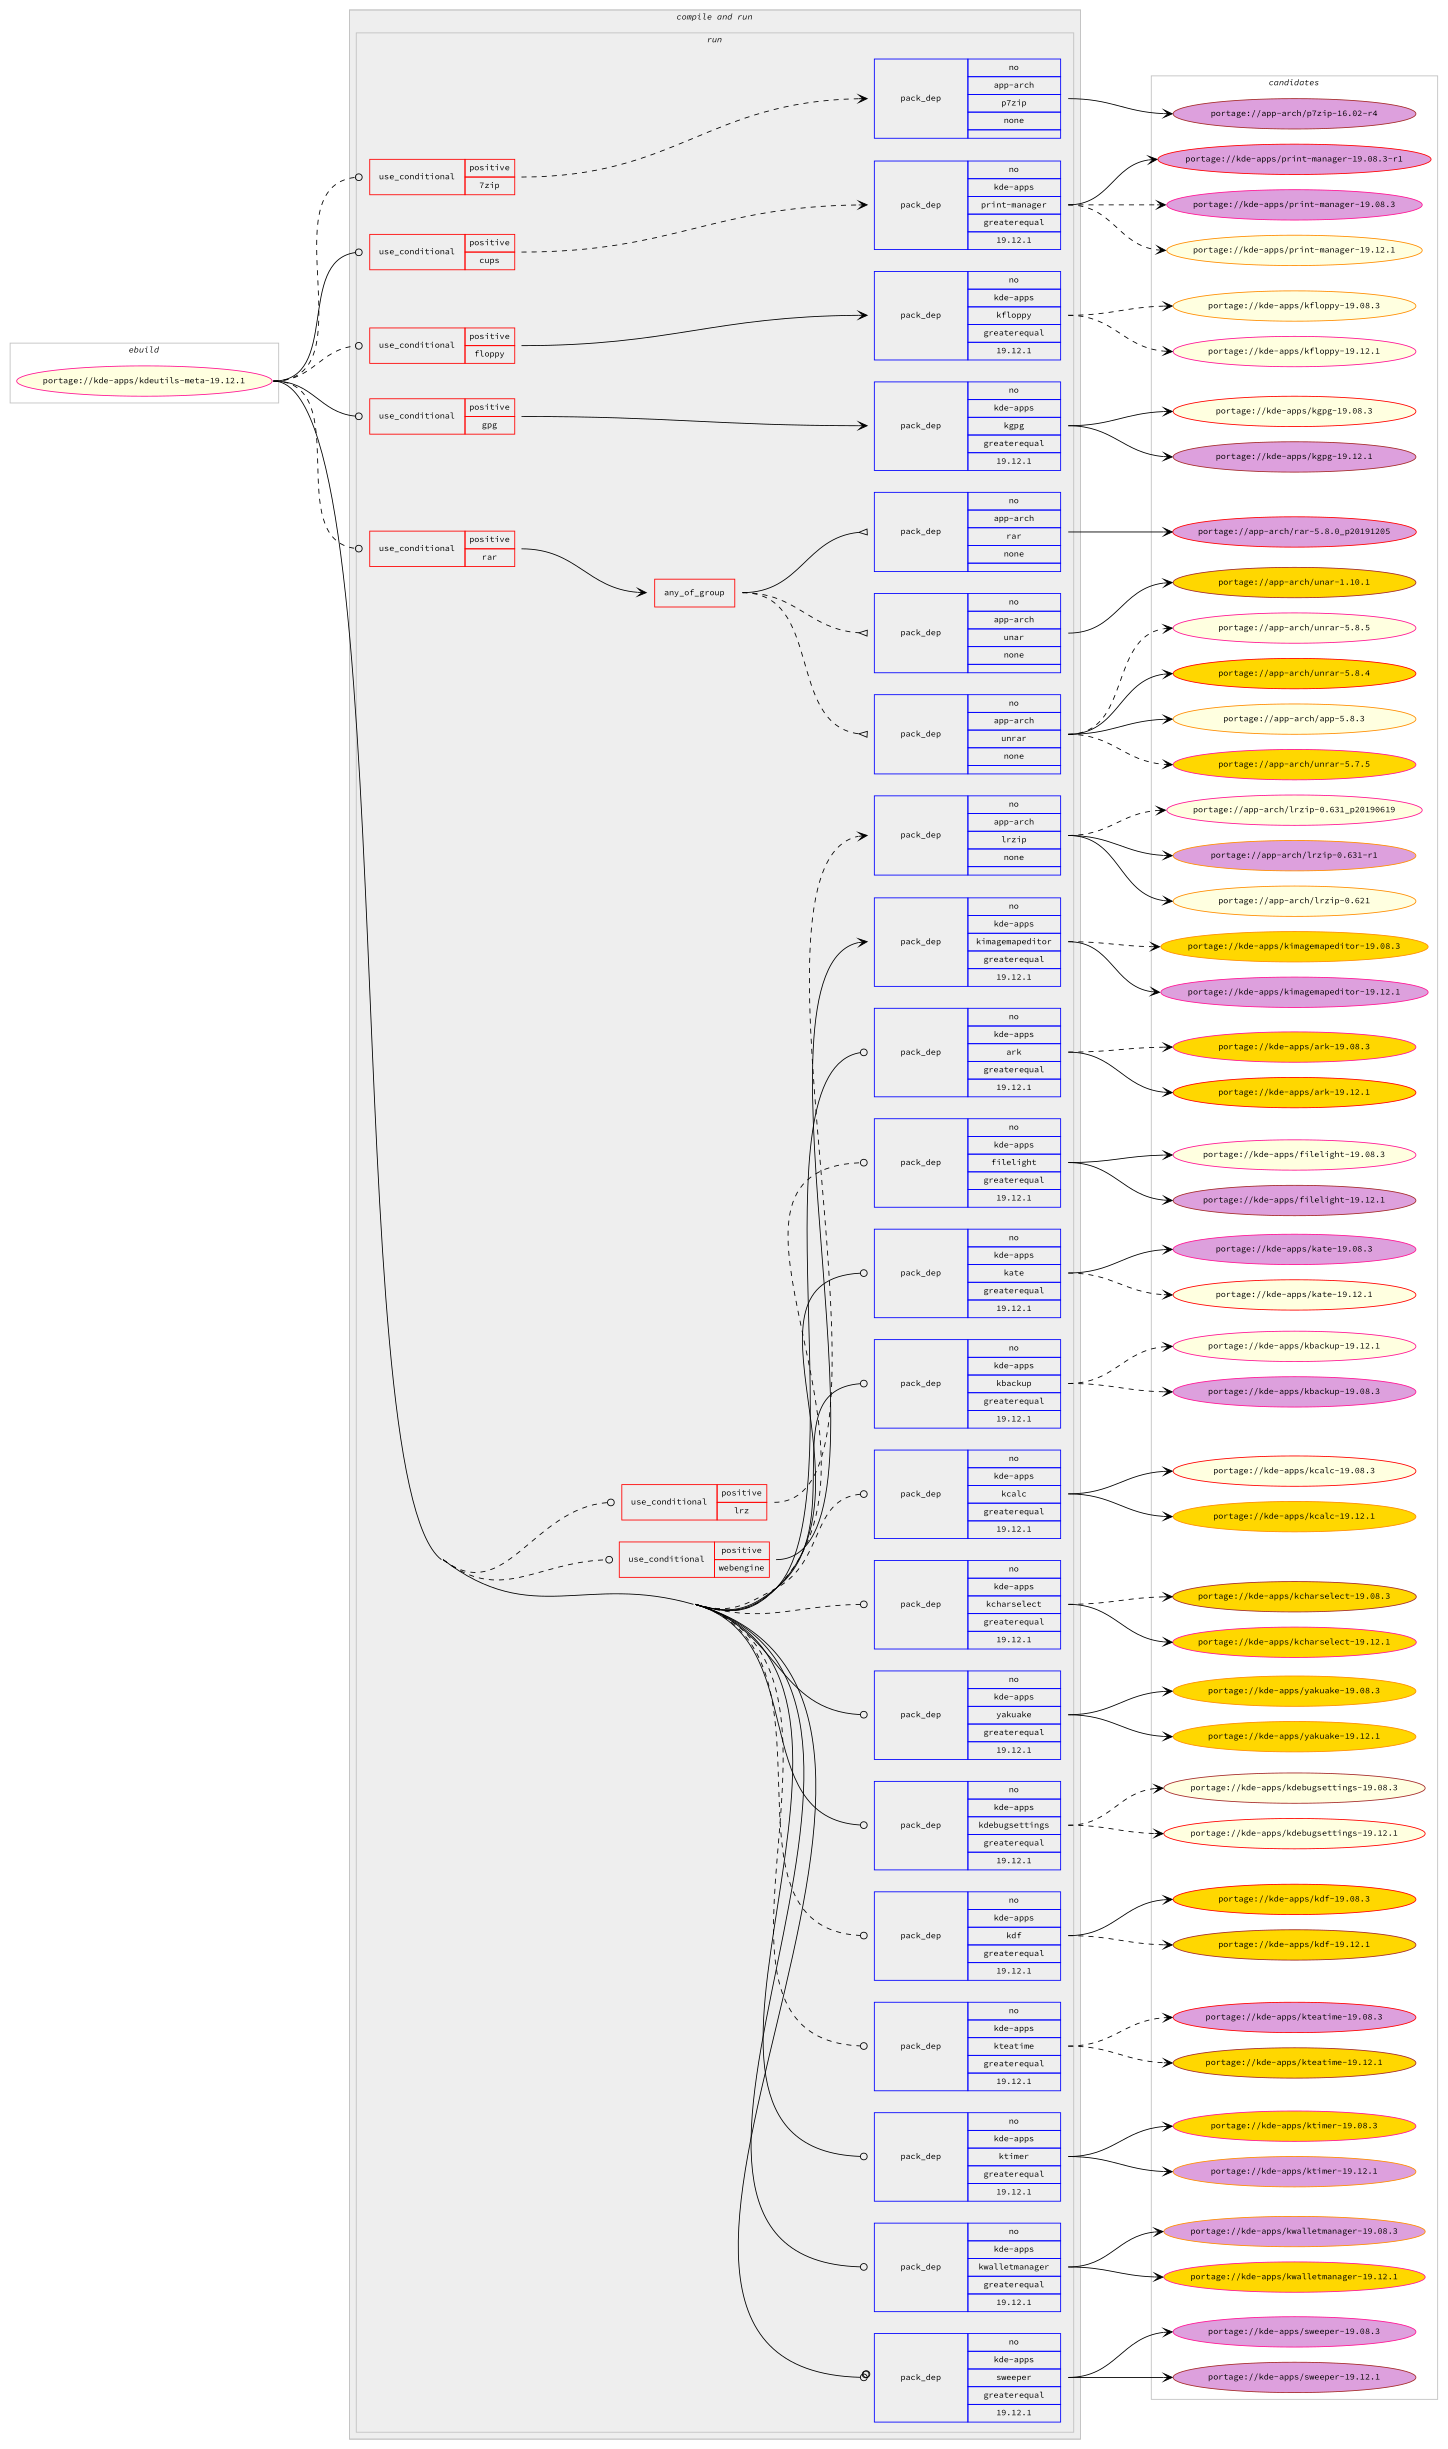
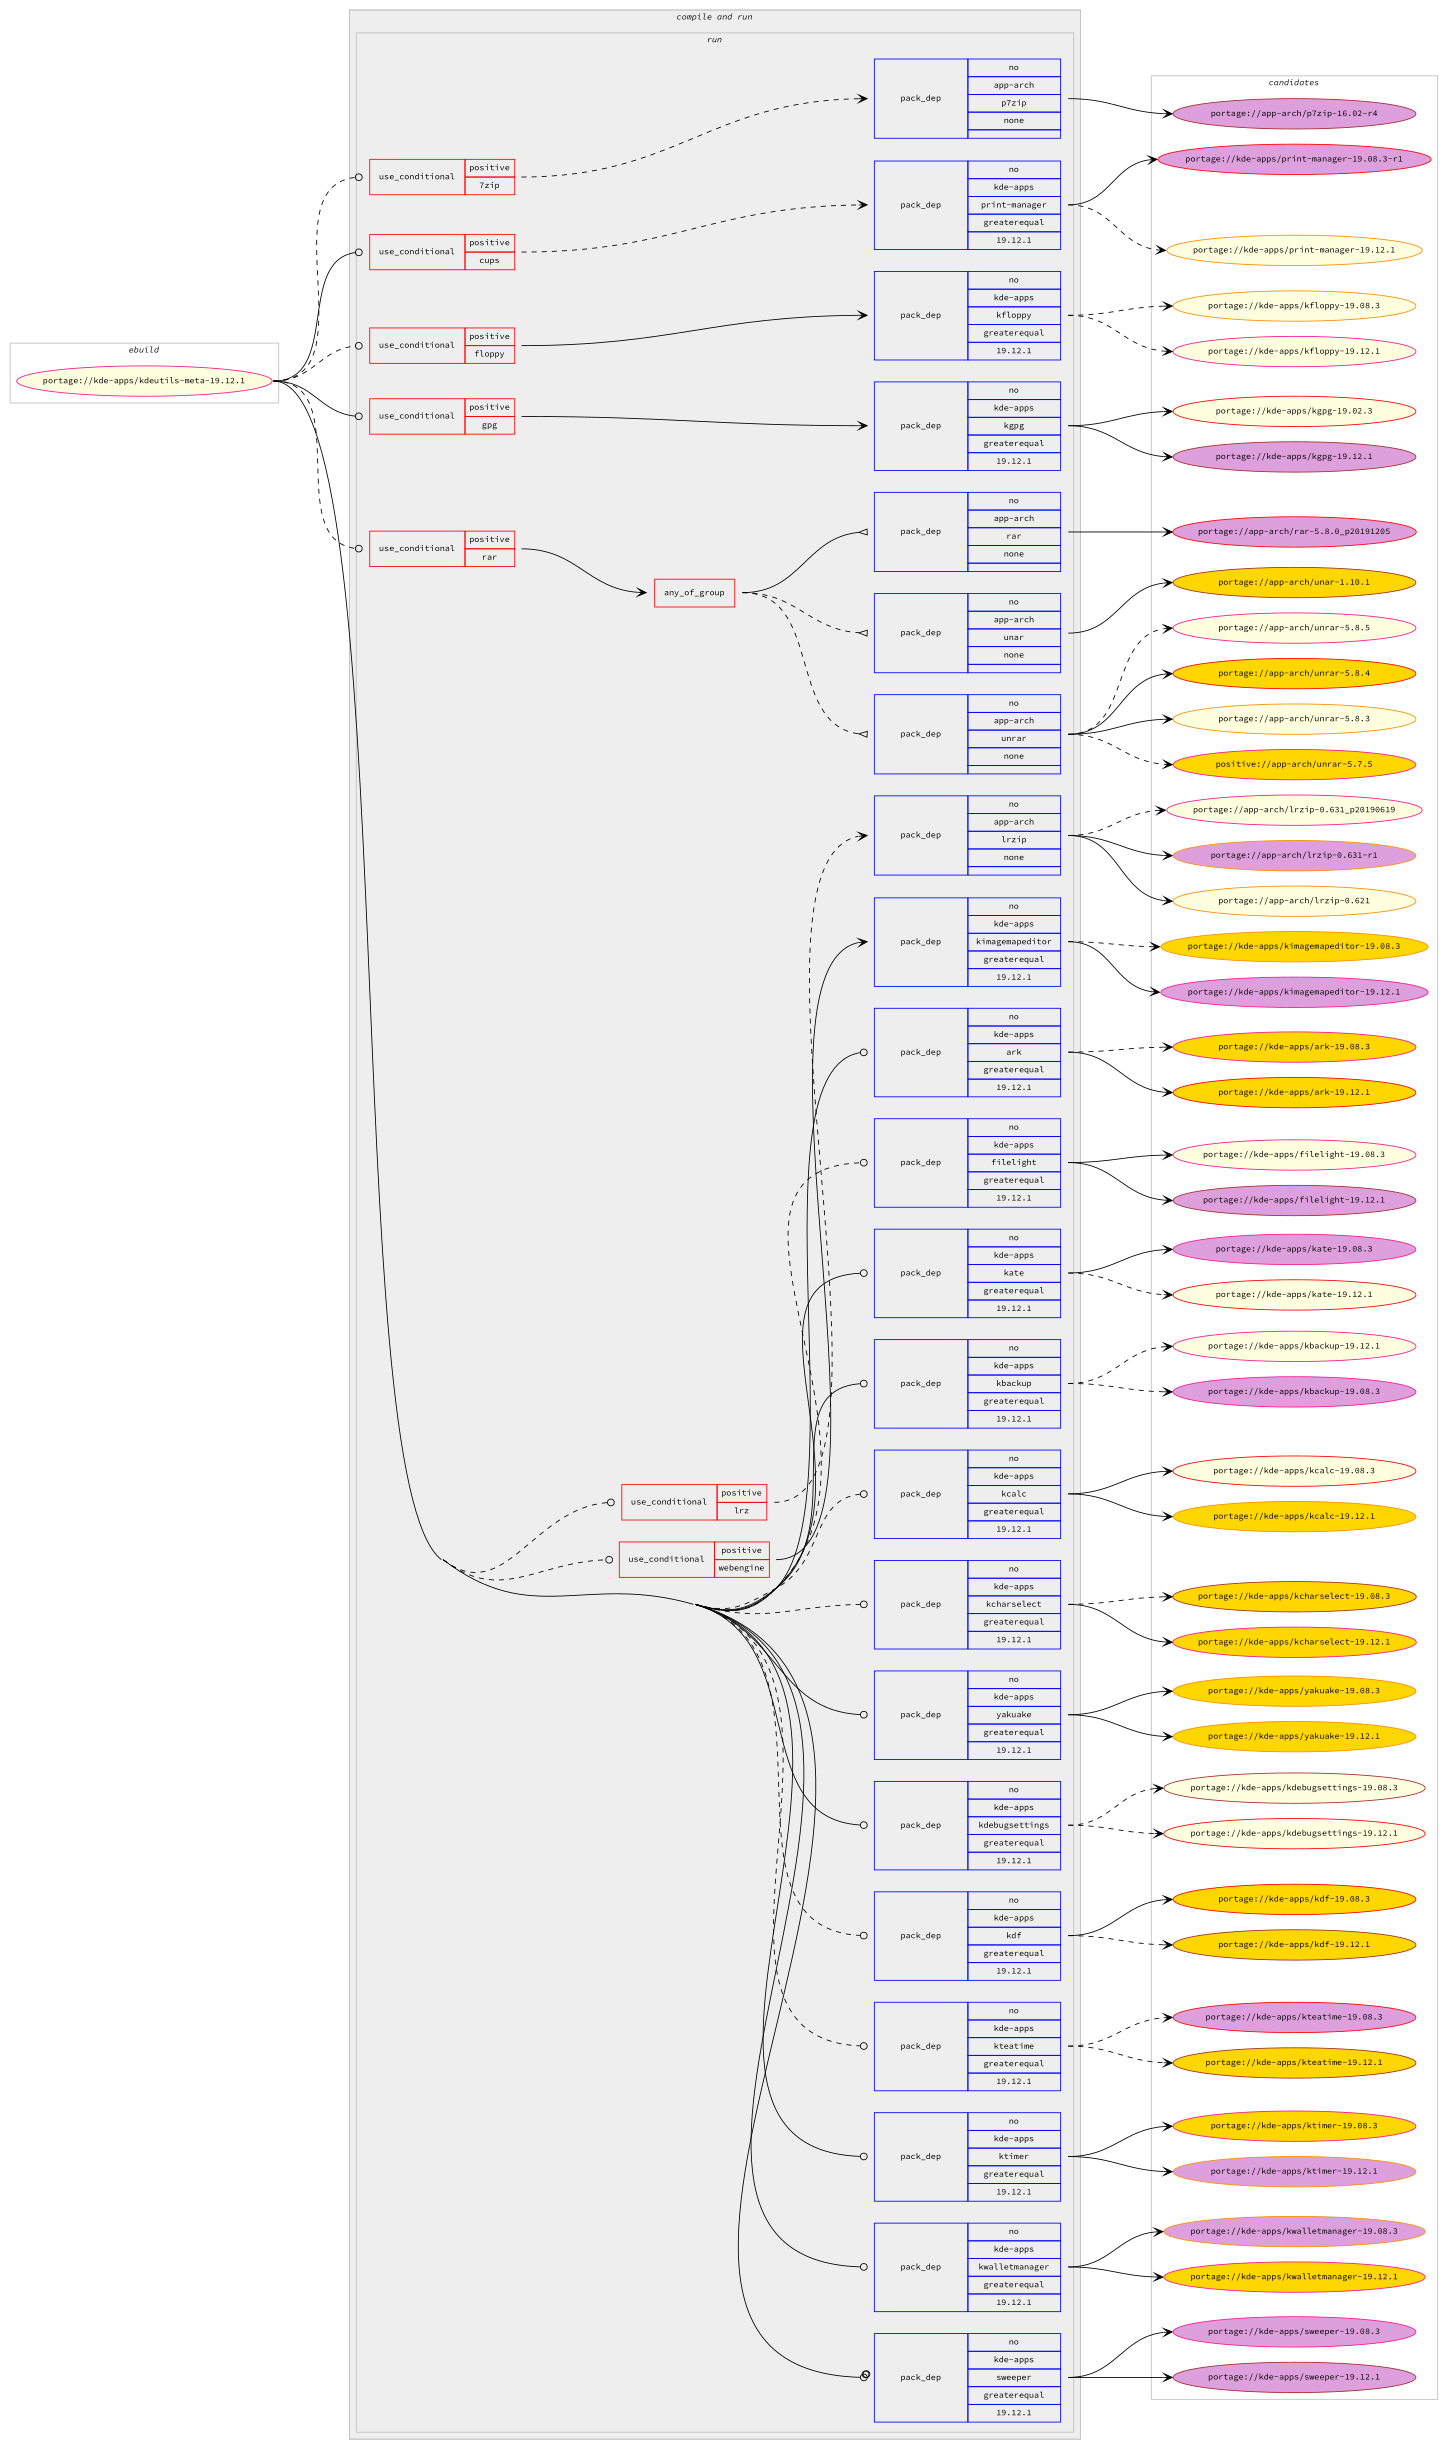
(1295, 205) -> none
(1295, 411) -> (1295, 411)
(1295, 719) -> (1295, 719)
(1295, 765) -> (1295, 765)
